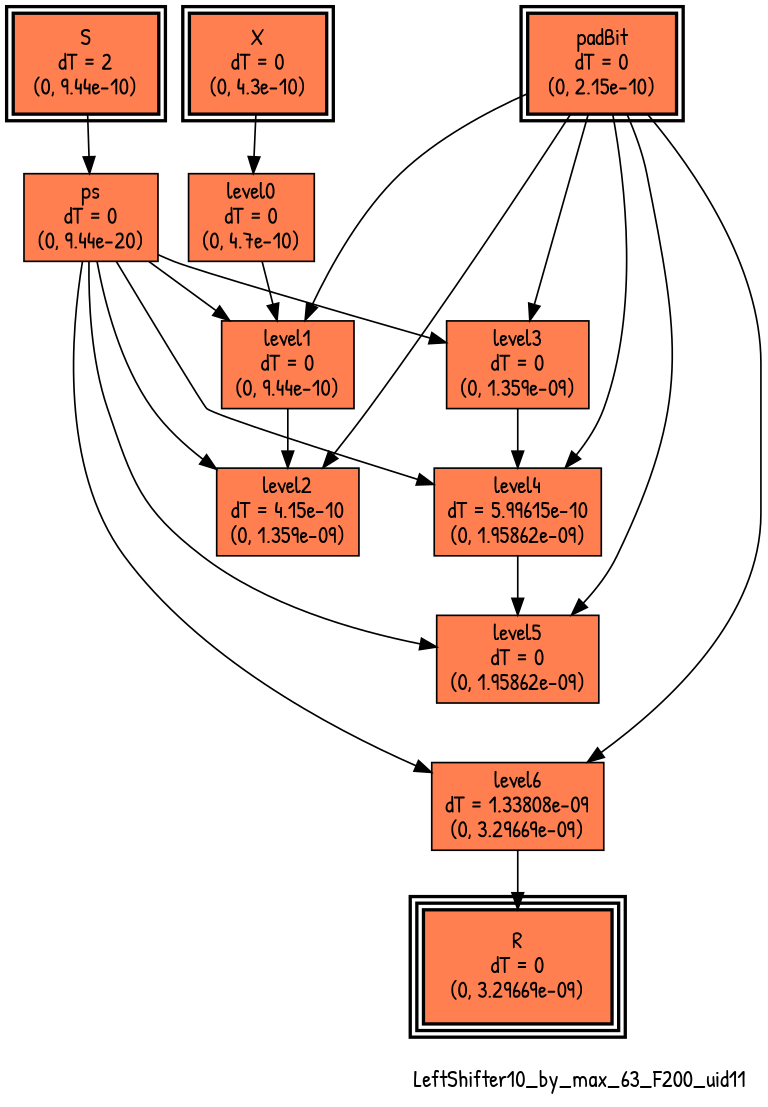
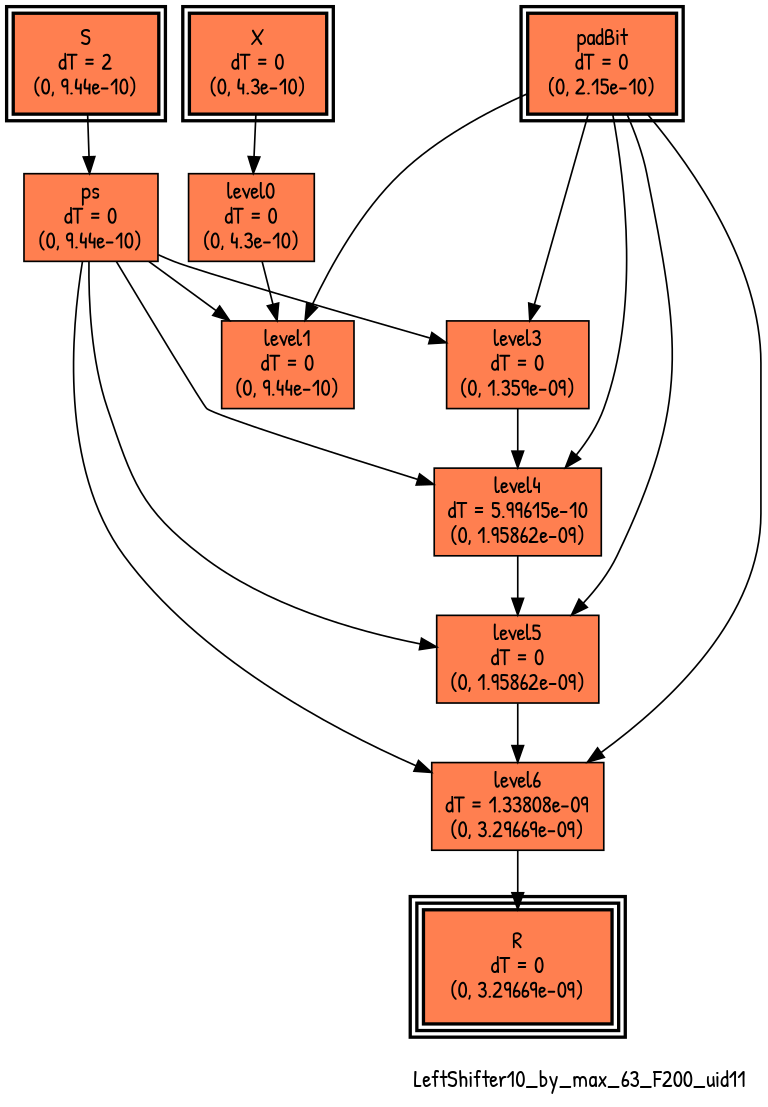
(91, 218) -> (91, 218)
(251, 218) -> (251, 218)
(288, 512) -> none
none -> (518, 724)
